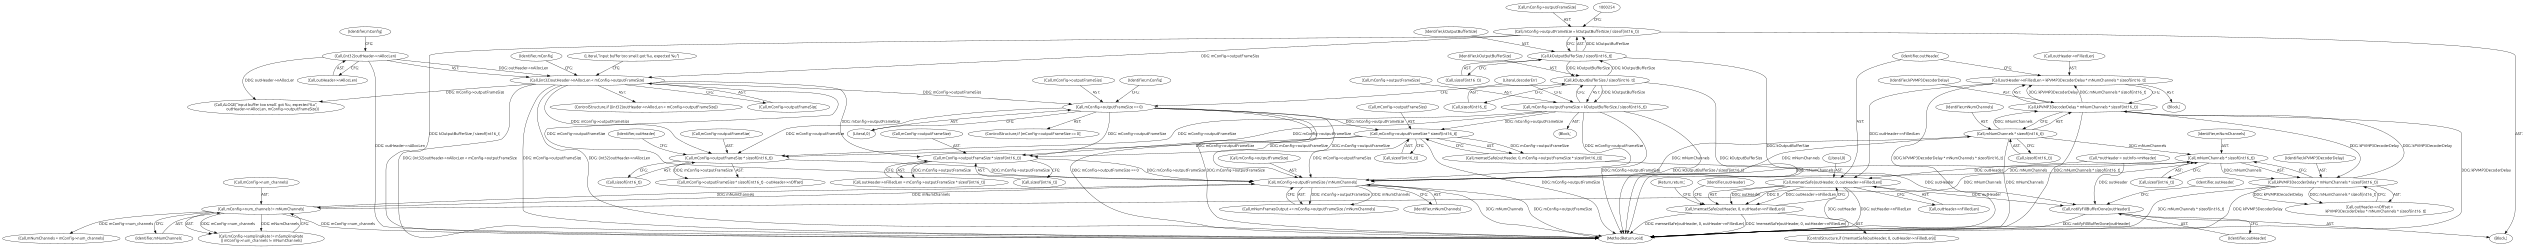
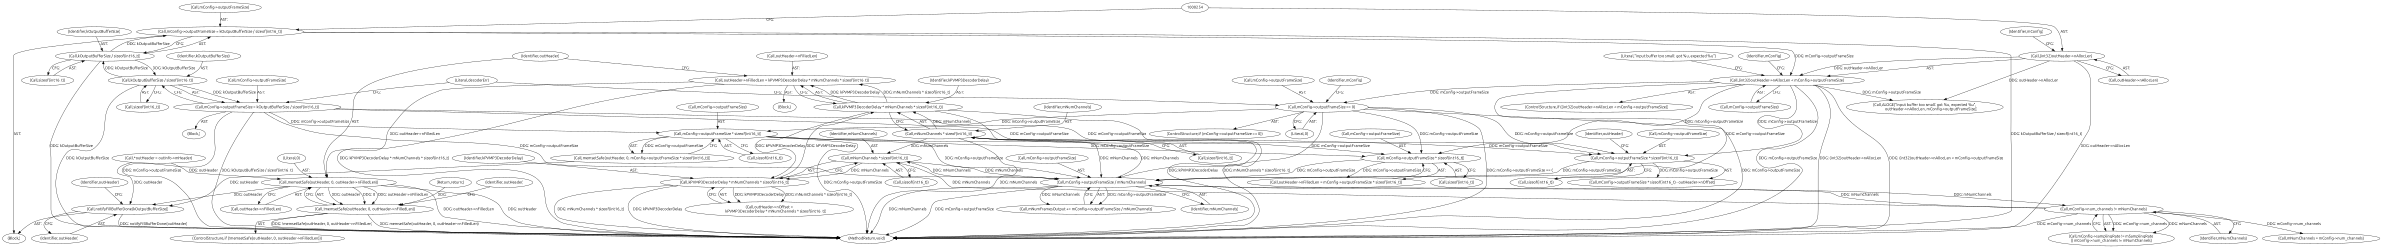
none -> (1643, 12)
(261, 183) -> none
(1688, 195) -> (443, 195)
(2096, 209) -> (128, 209)
